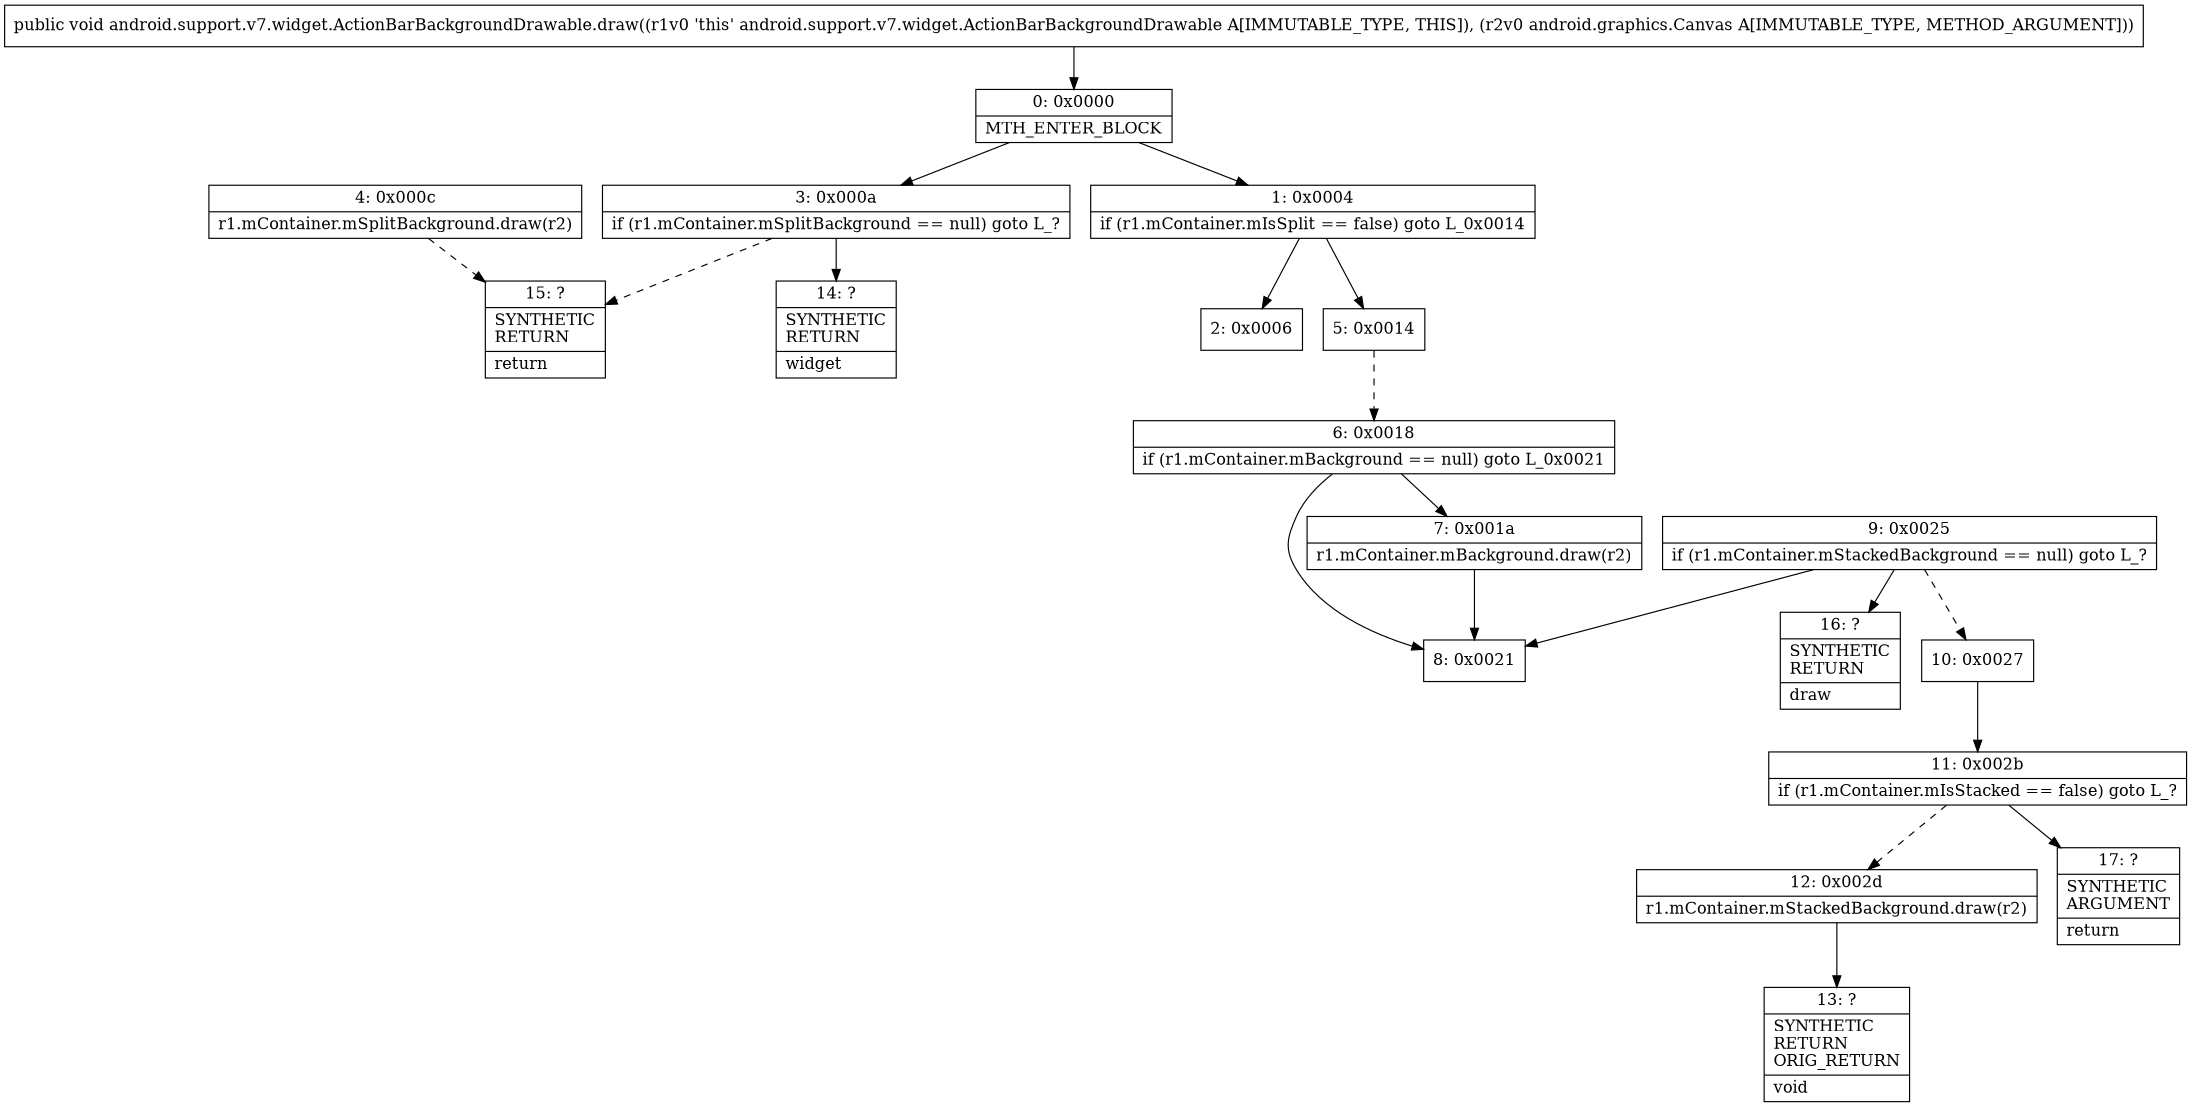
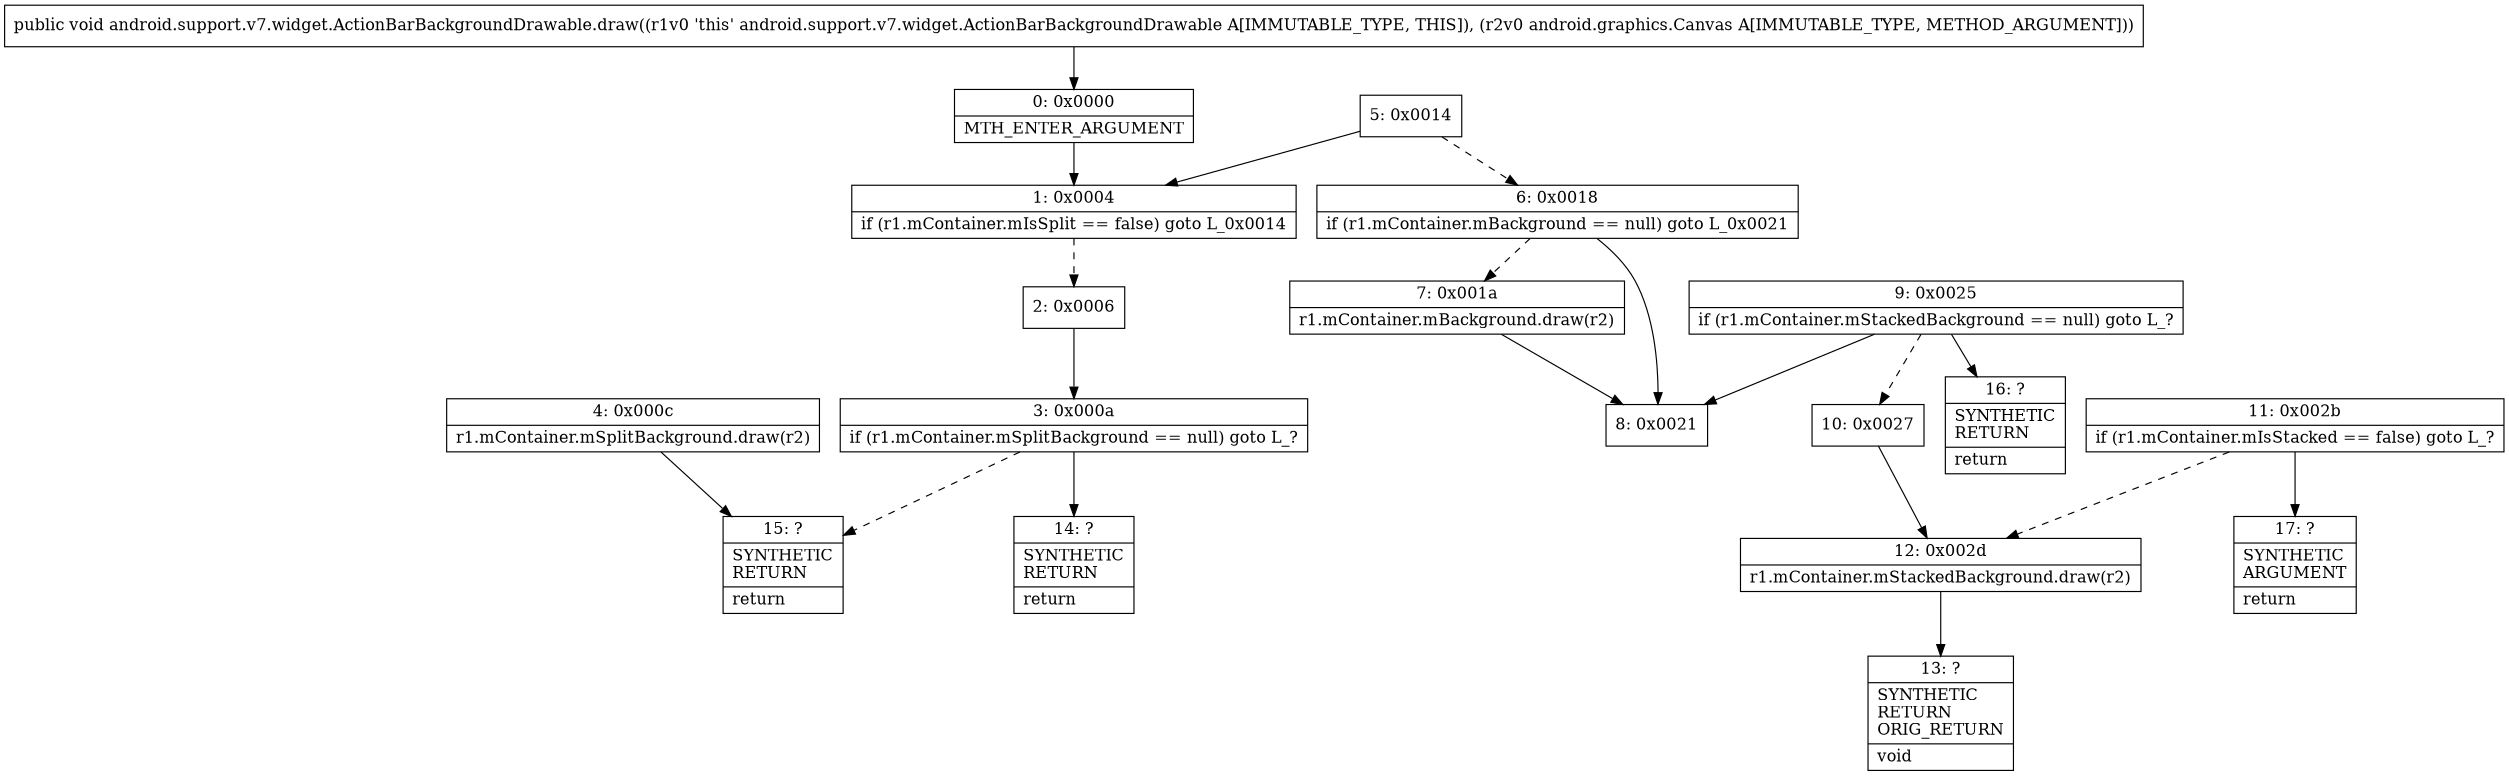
(1074, 129) -> (1074, 129)
(961, 162) -> (1074, 358)
(452, 257) -> (692, 480)
(1283, 268) -> (1074, 257)
(1342, 268) -> (1268, 157)
(814, 364) -> (1050, 600)
(1420, 491) -> (1512, 256)
(1811, 695) -> (1981, 460)
(1978, 711) -> (1900, 487)
